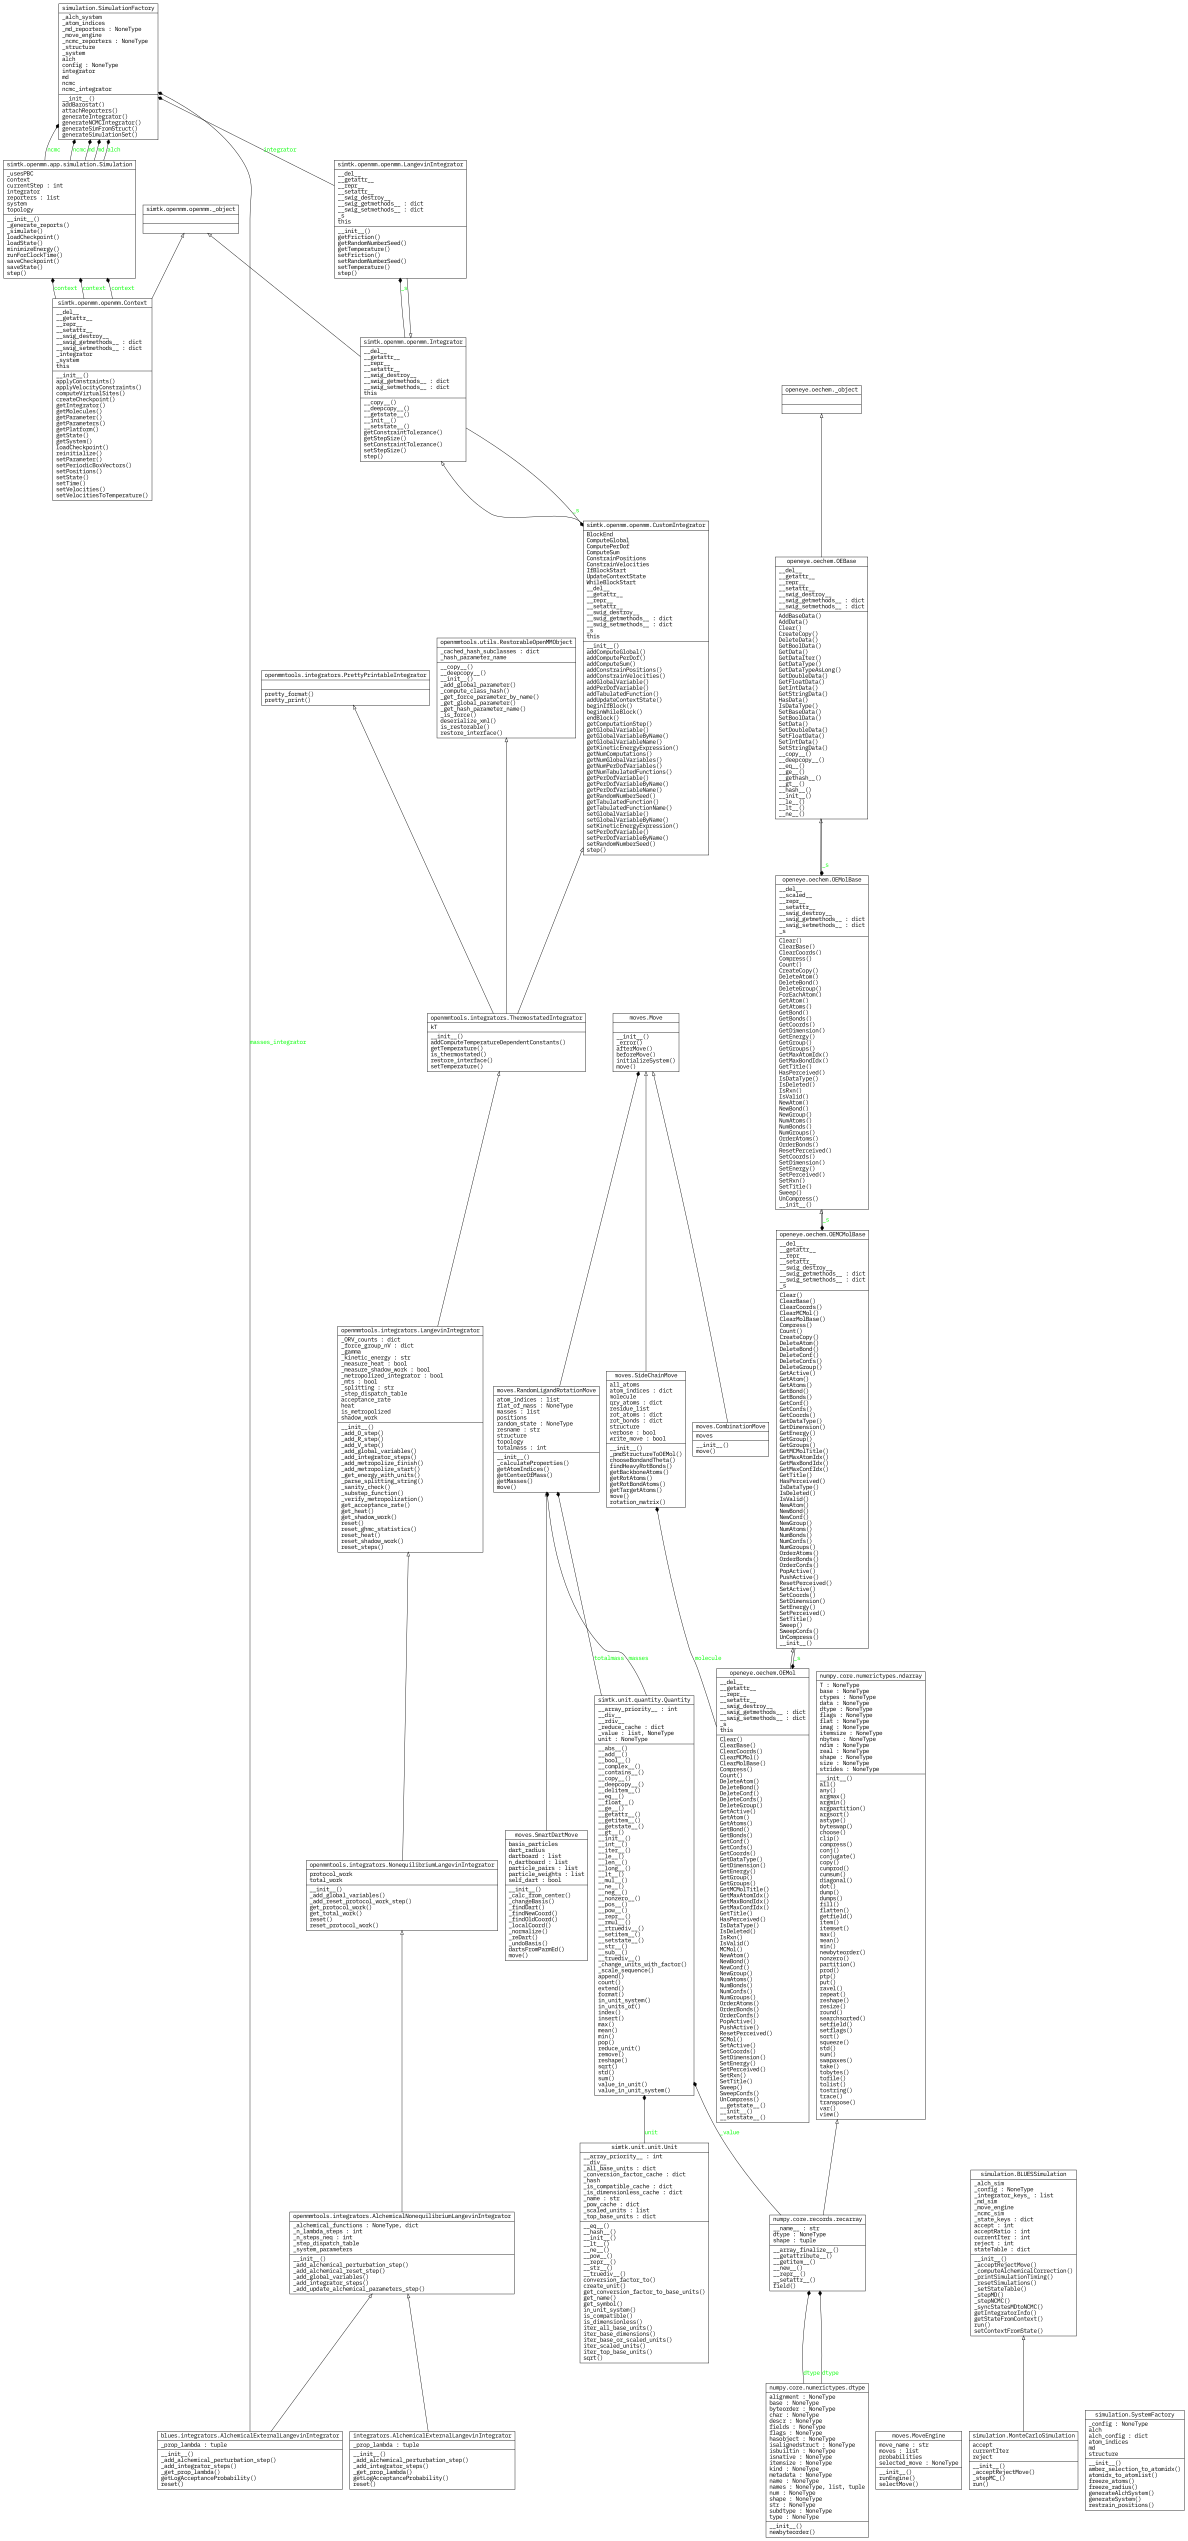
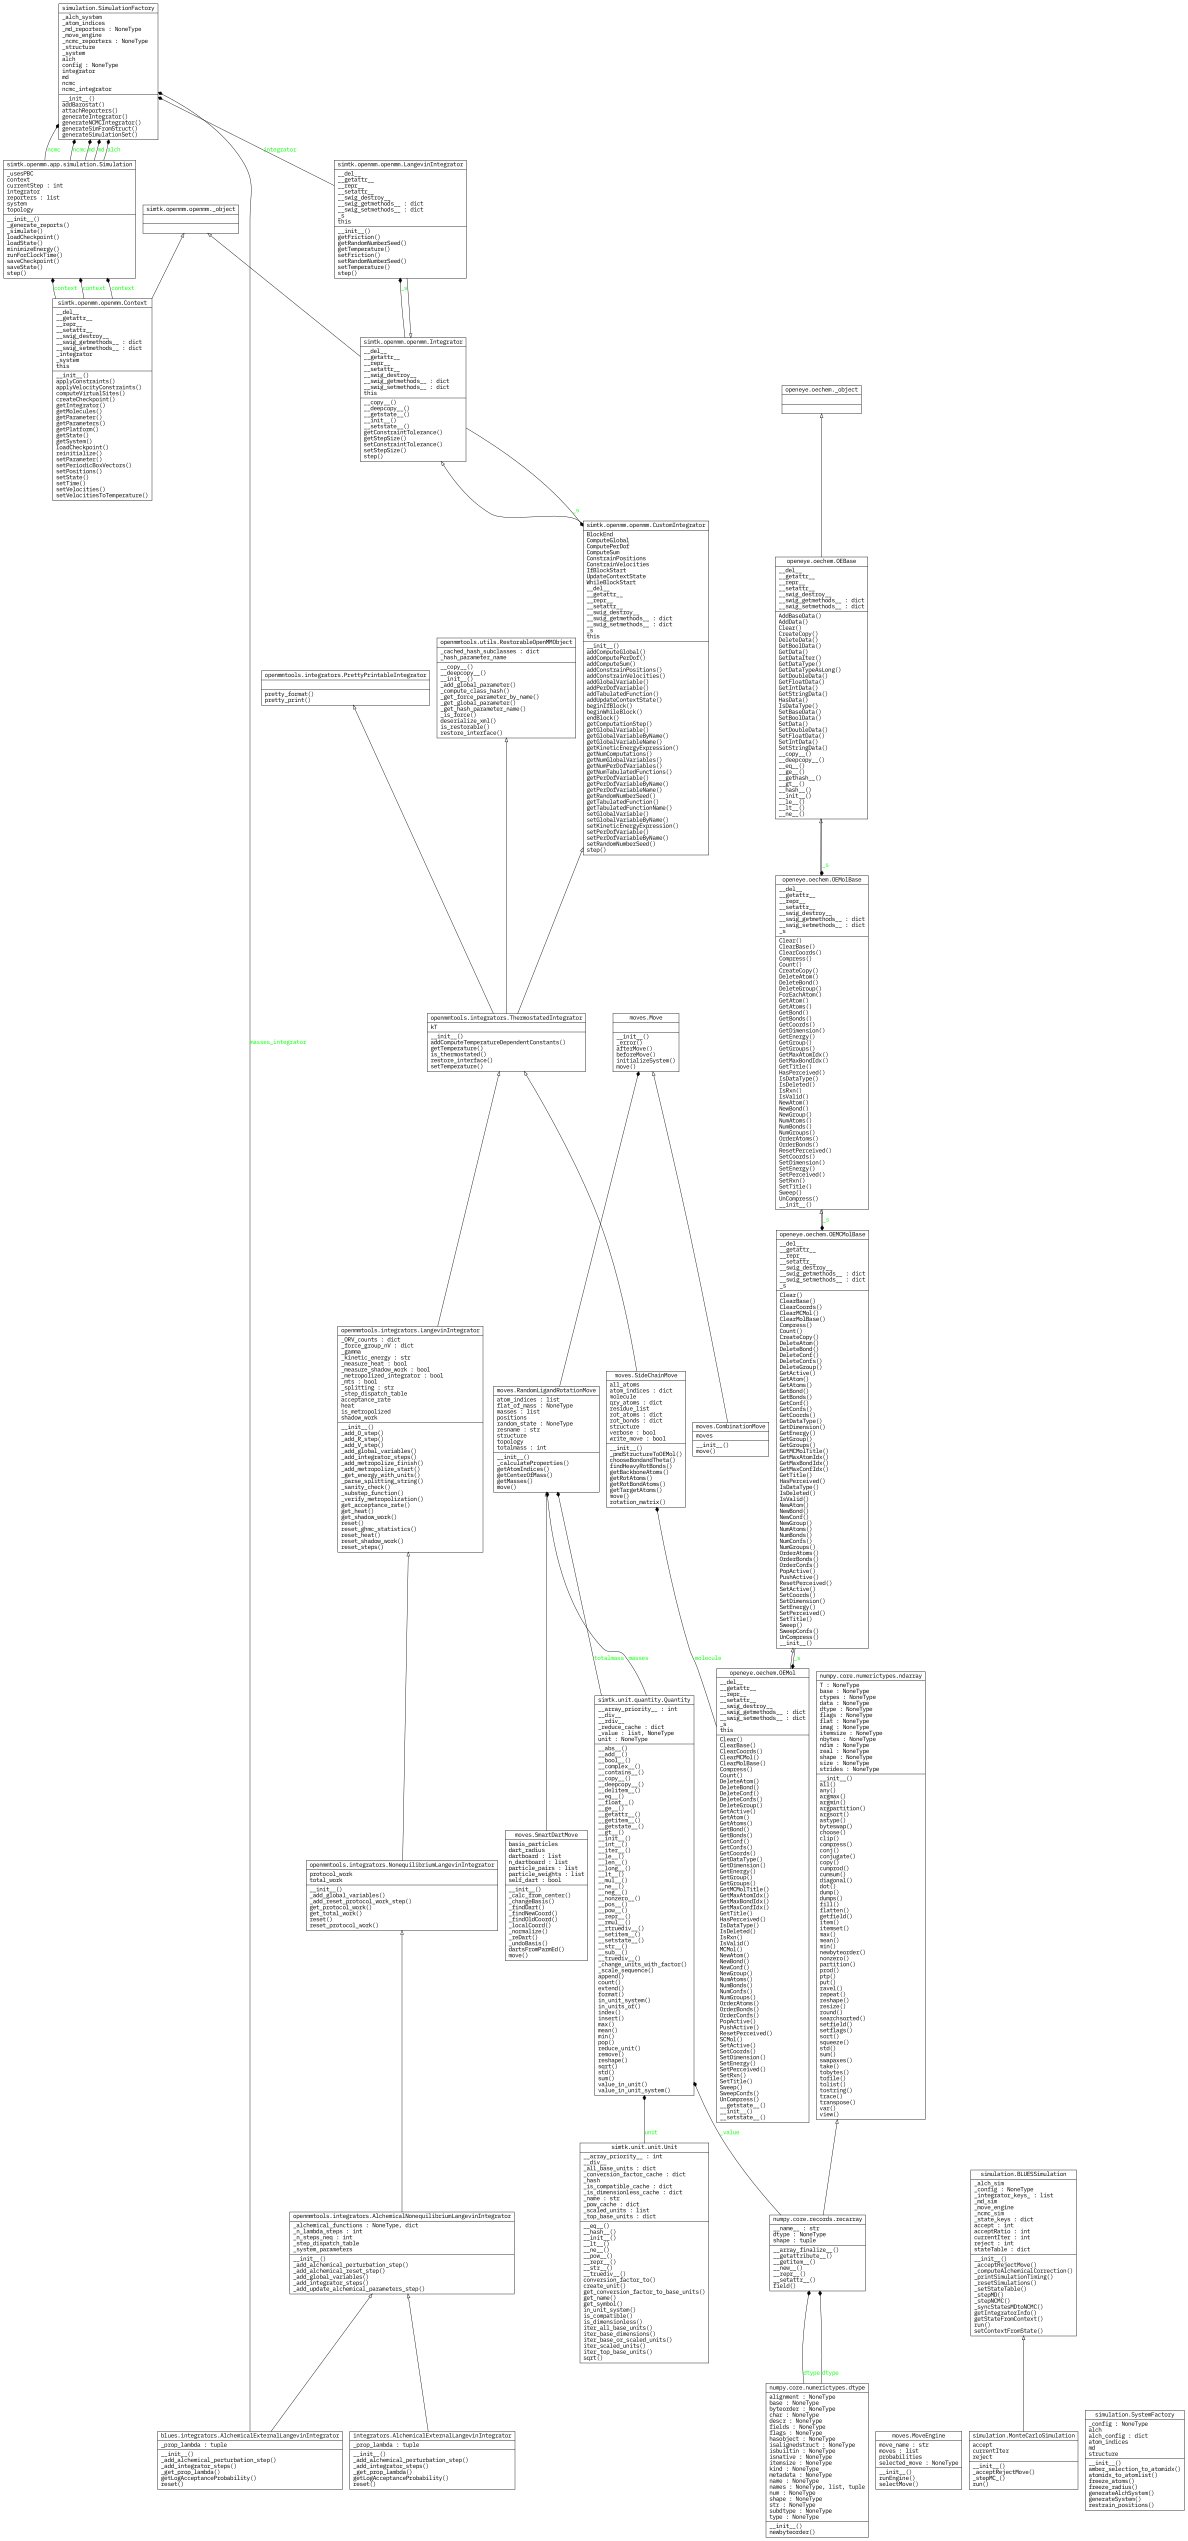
(796, 895) -> (797, 895)
(646, 1224) -> (598, 1217)
